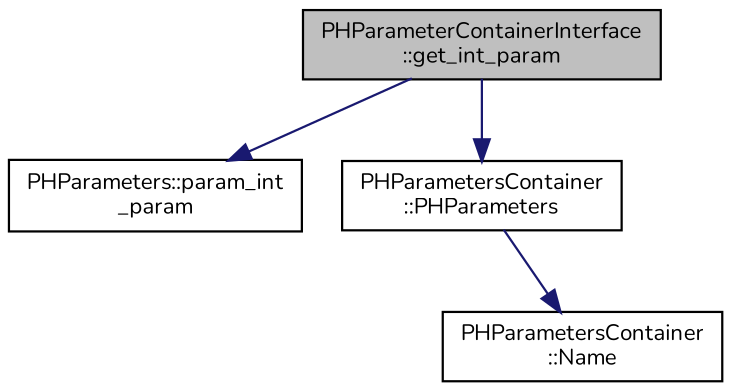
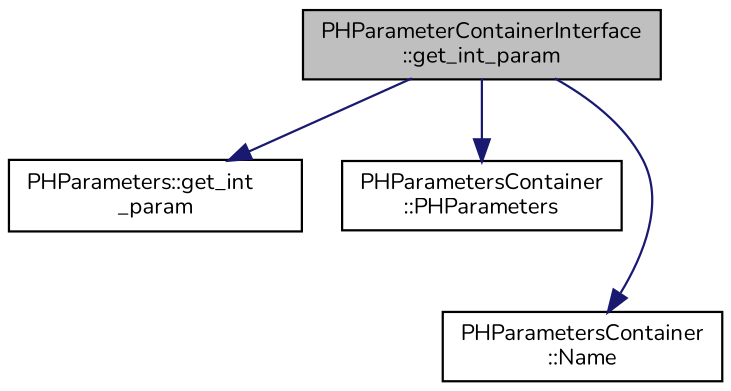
(155, 196) -> (155, 196)
(526, 262) -> (646, 169)
